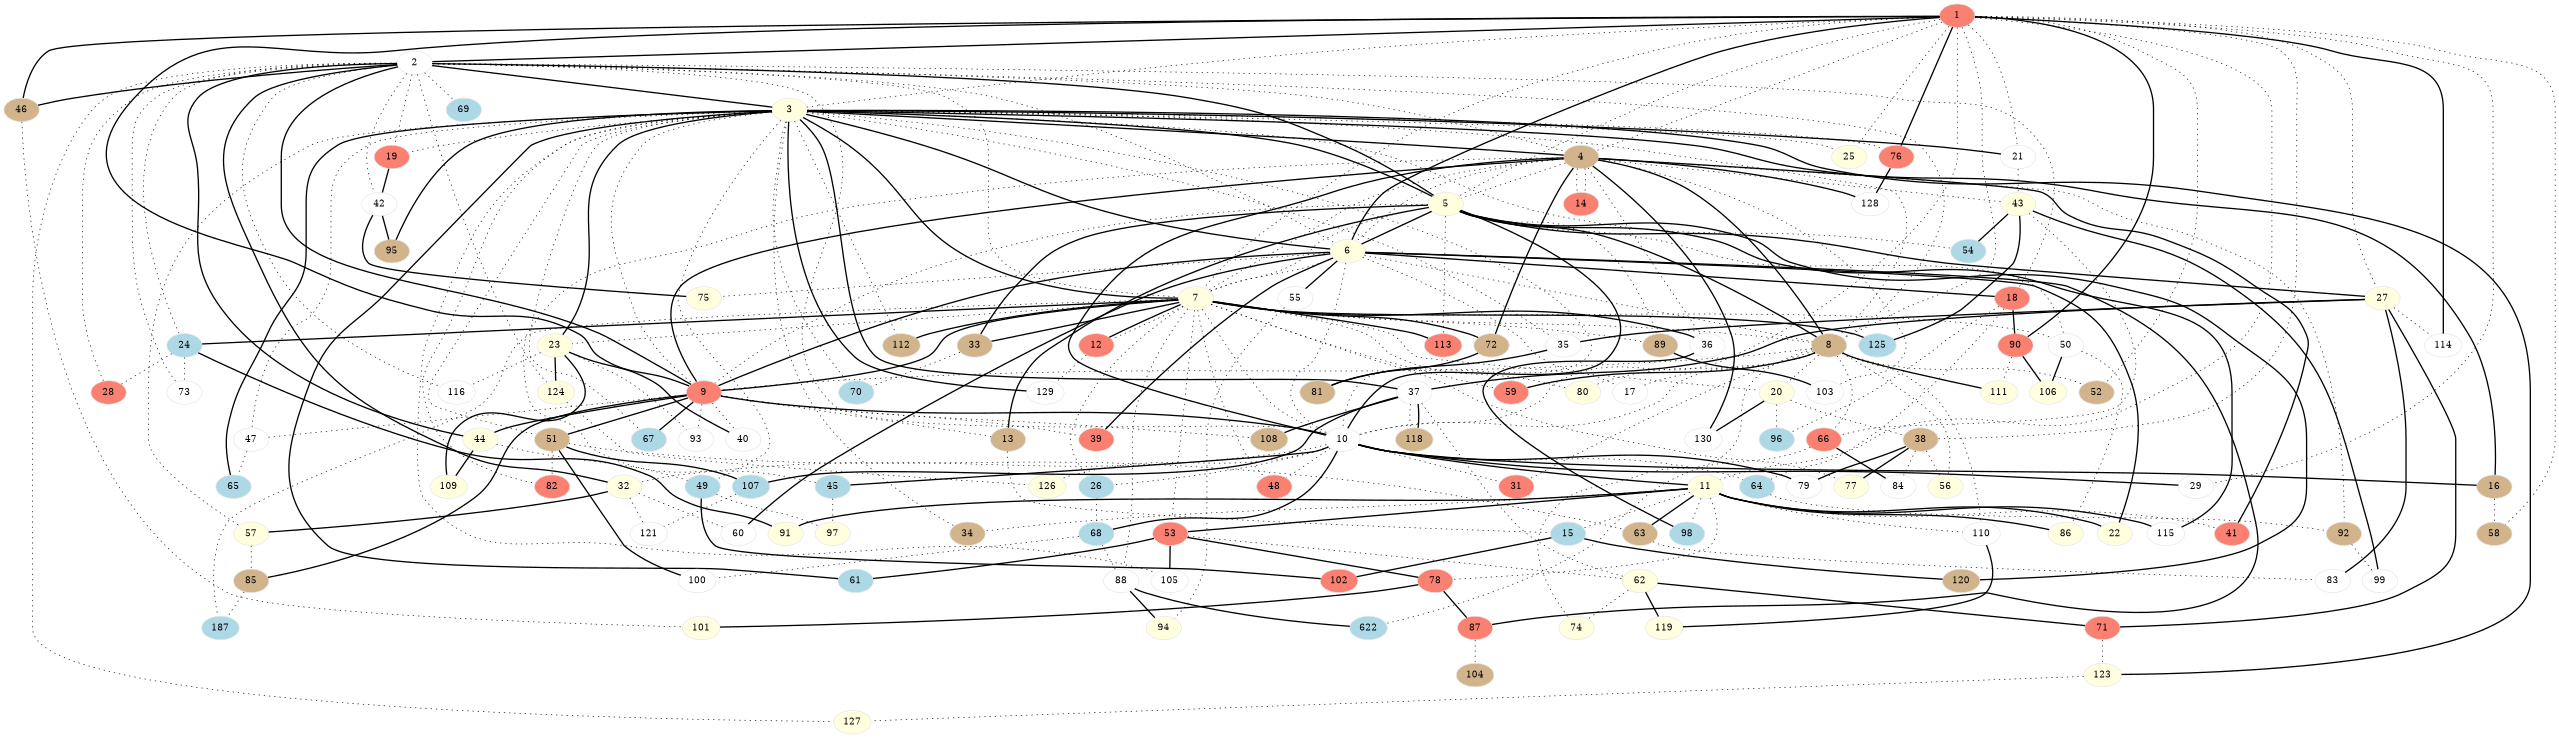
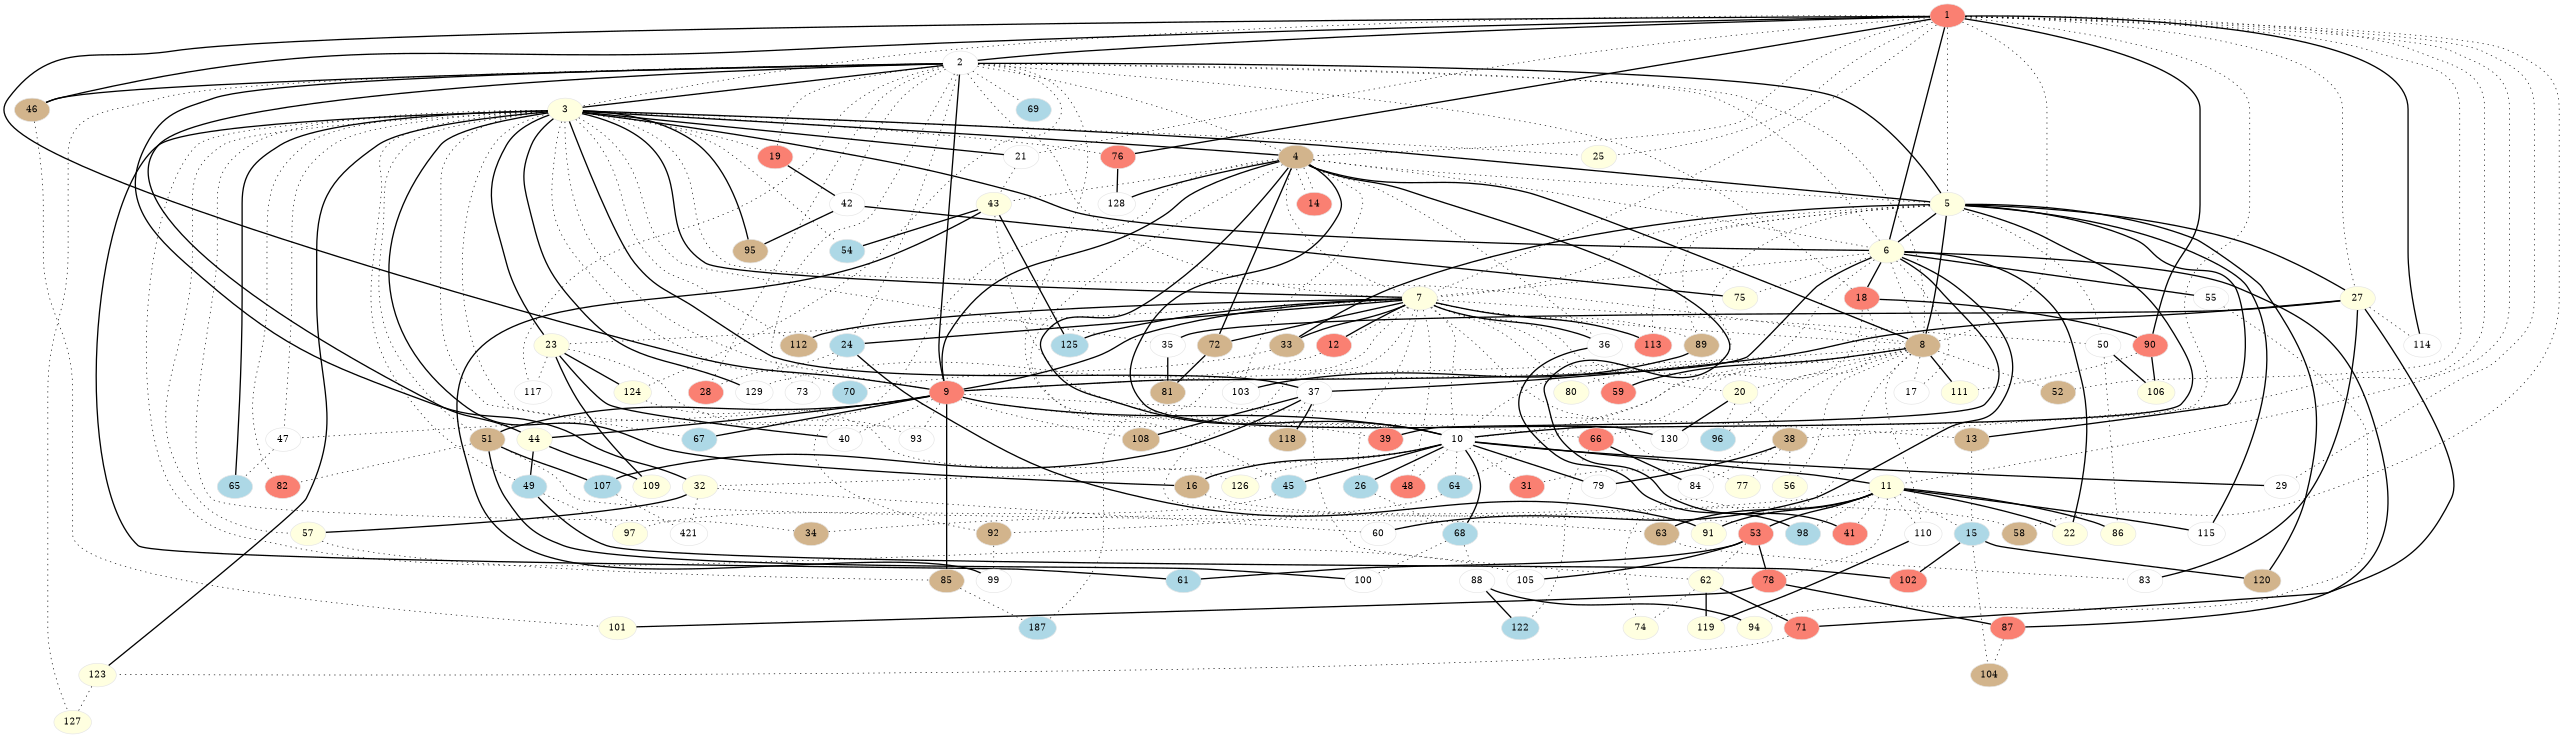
(457, 392) -> (533, 392)
(1132, 439) -> none
(544, 454) -> (531, 467)
(1886, 463) -> (1770, 460)
(1211, 473) -> (1409, 463)
(649, 534) -> (689, 534)
none -> (1979, 602)
(1369, 628) -> (1520, 628)
